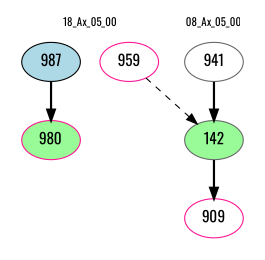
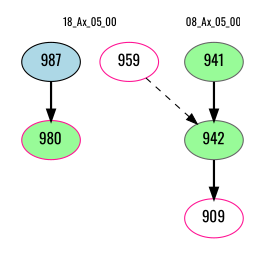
(214, 62) -> (214, 62)
(214, 140) -> (214, 140)
